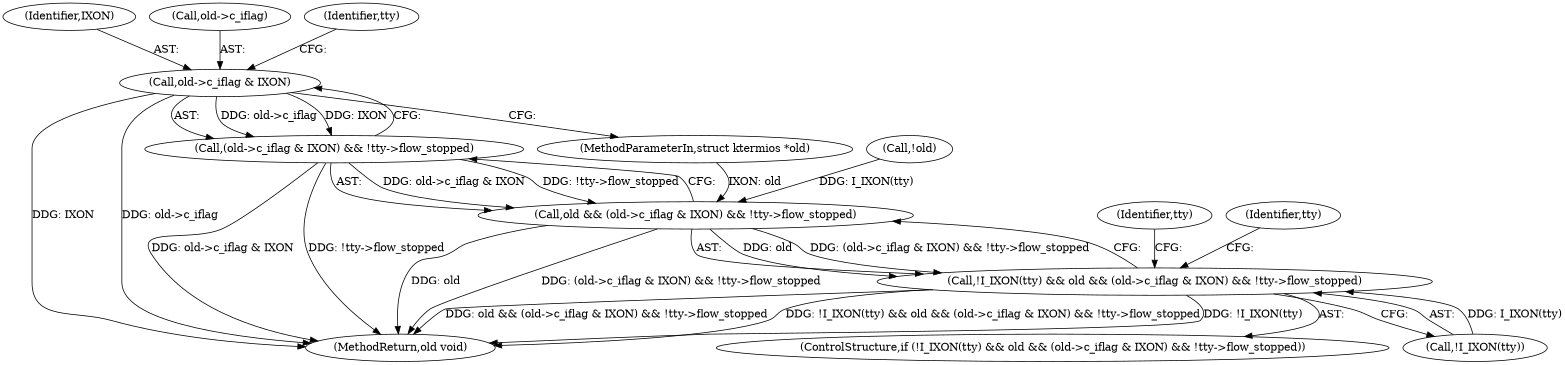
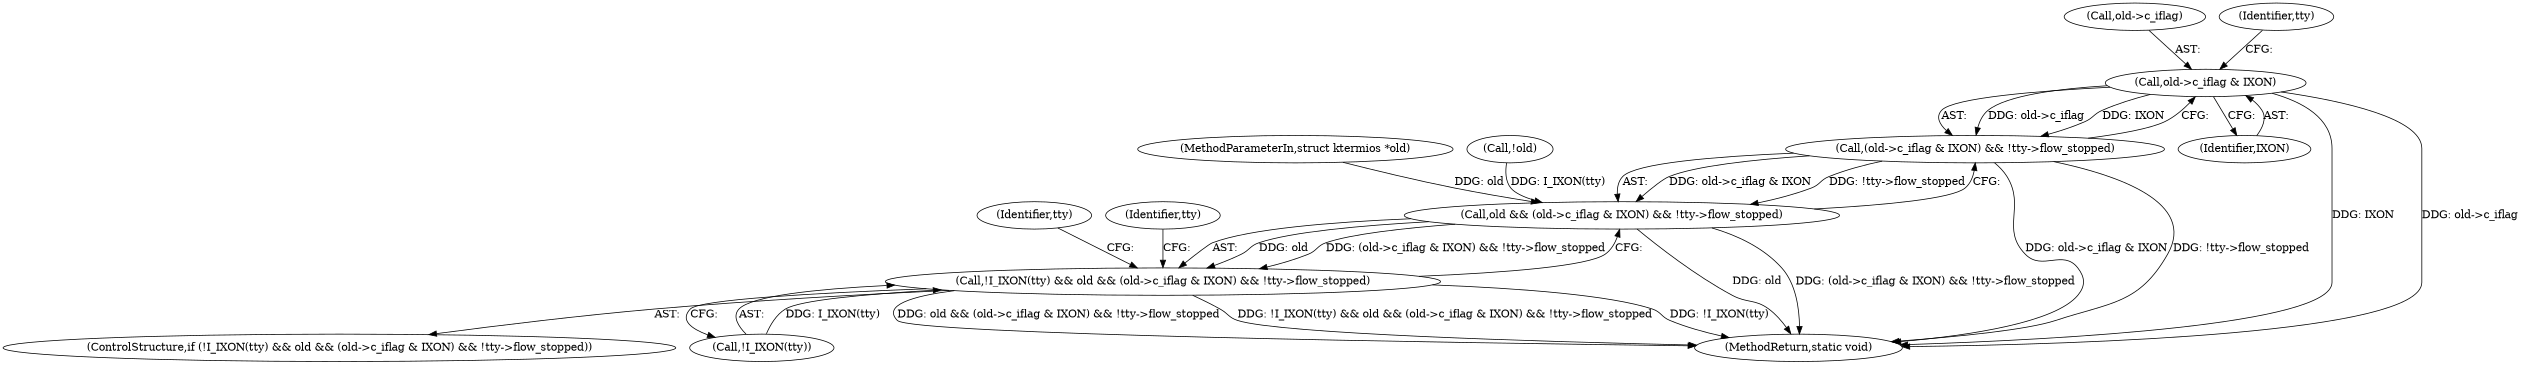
(451, 114) -> (2223, 113)
(755, 182) -> (1479, 182)
(400, 348) -> (1799, 348)
